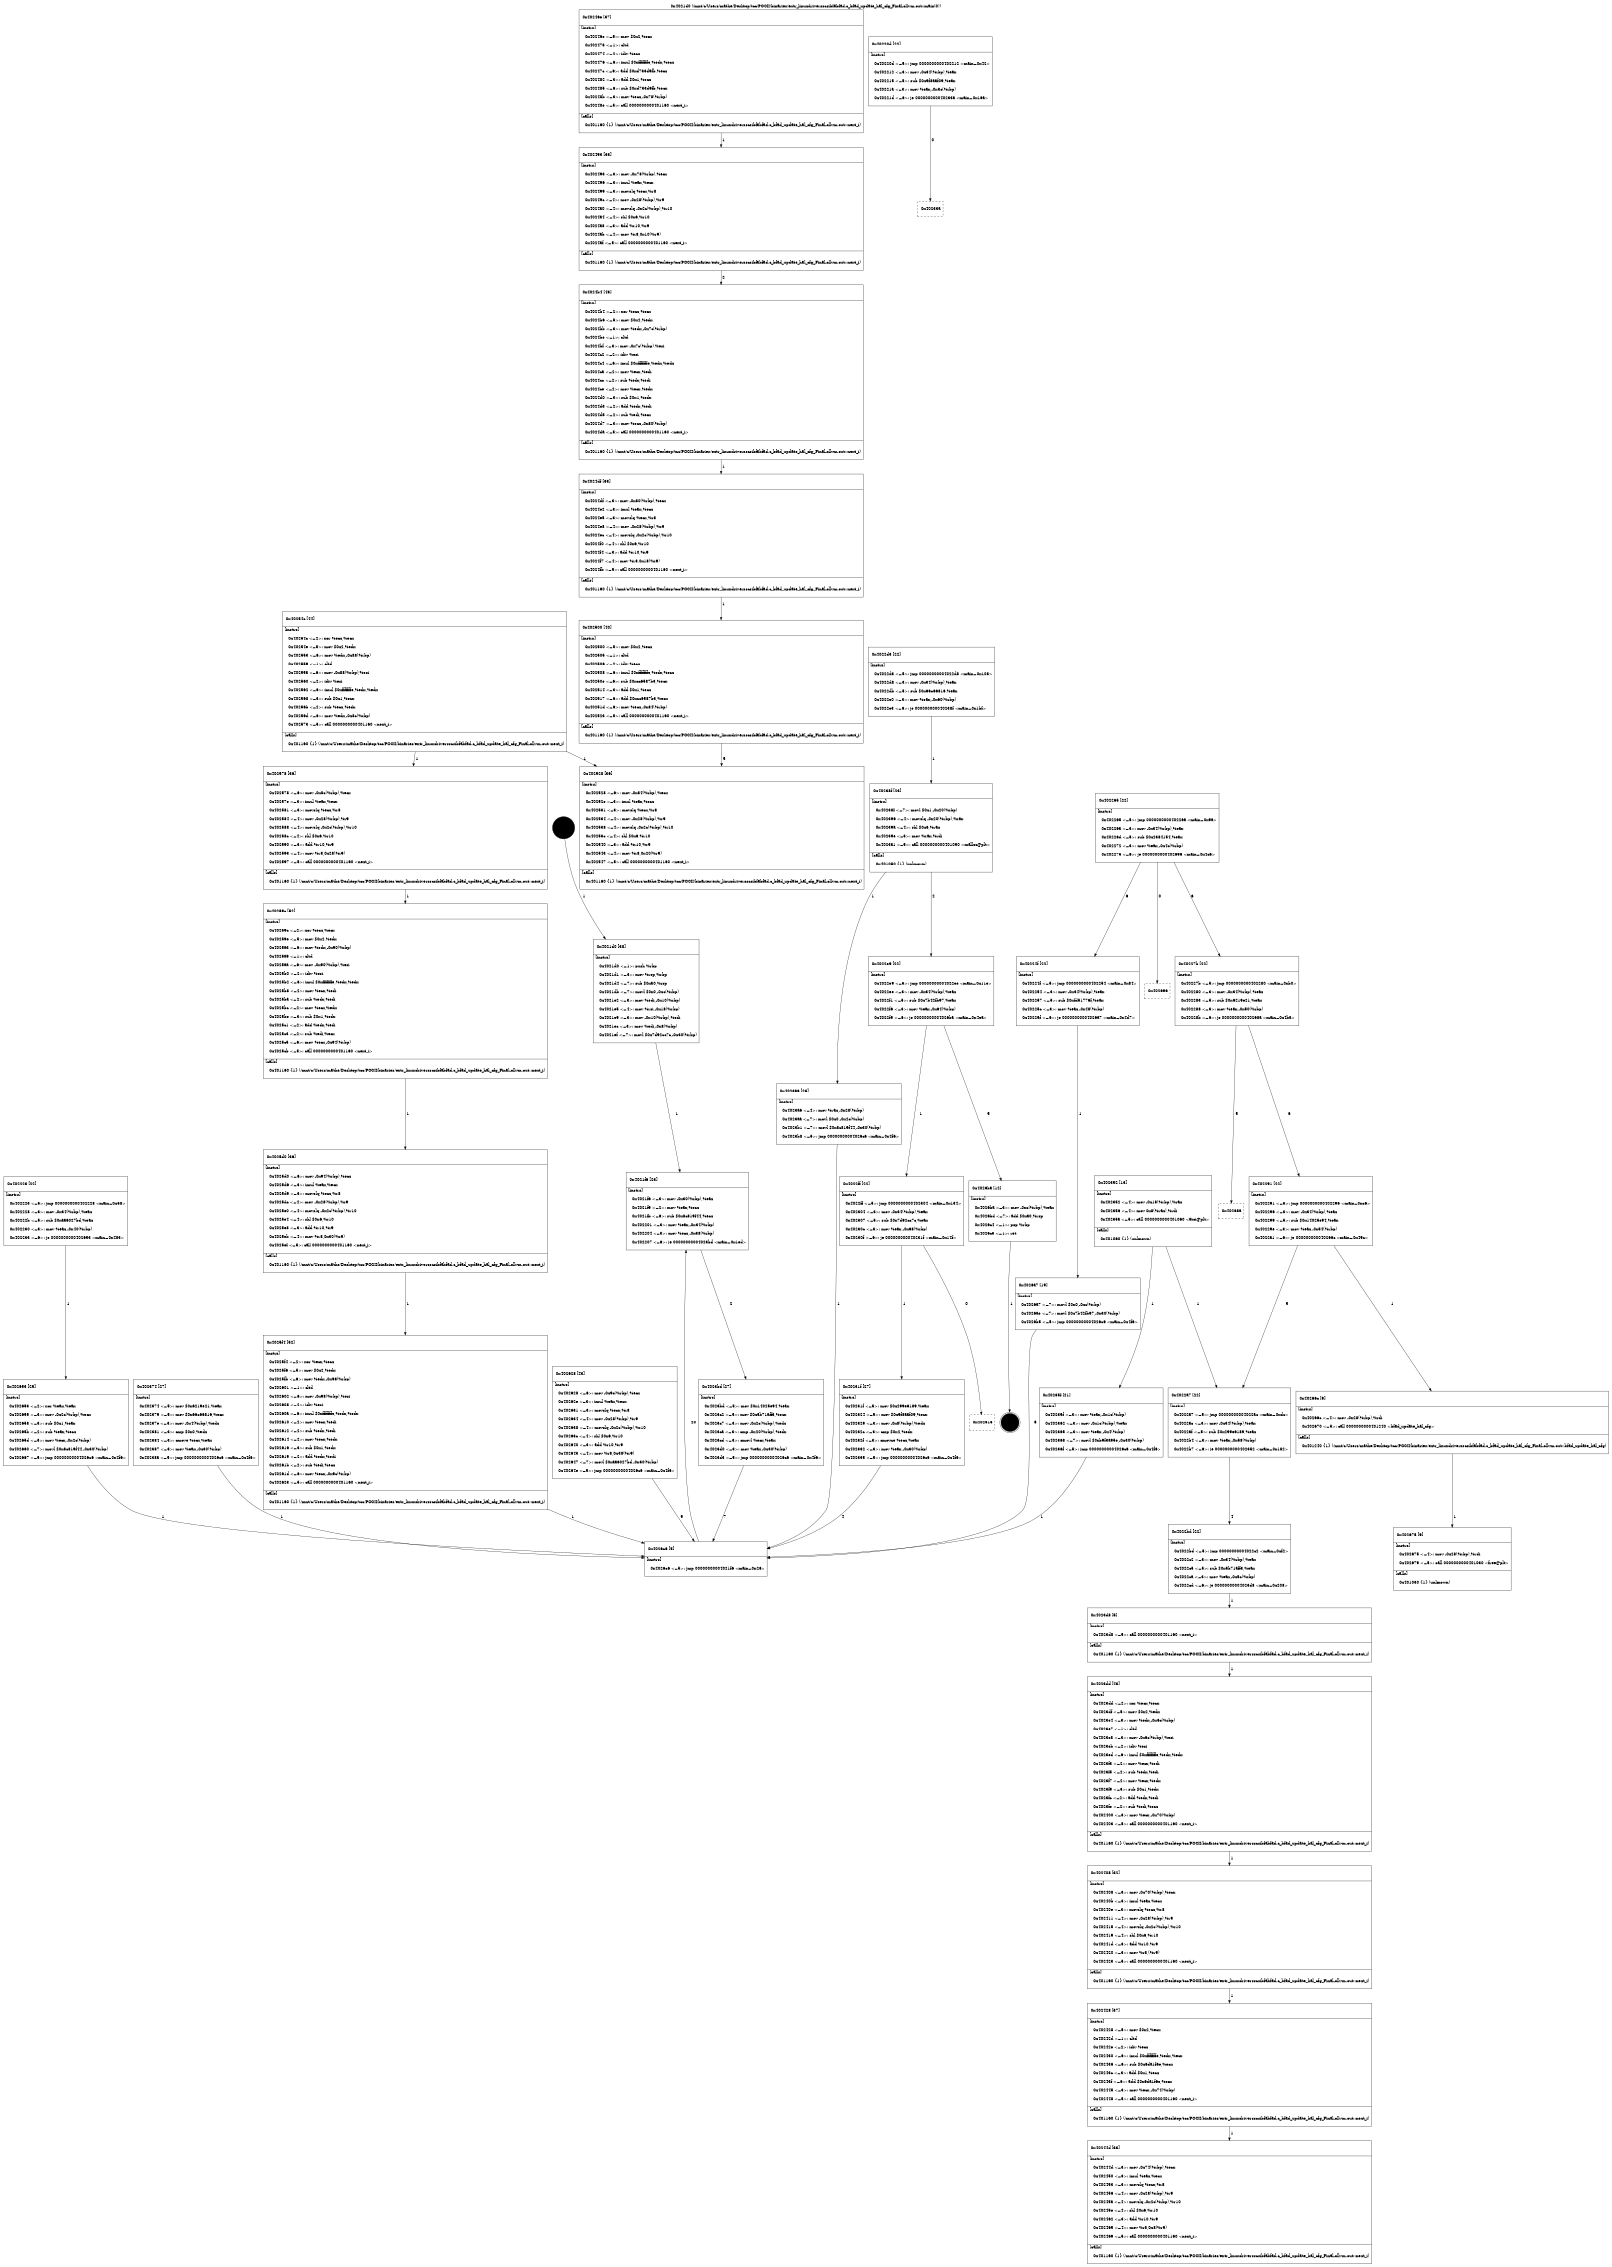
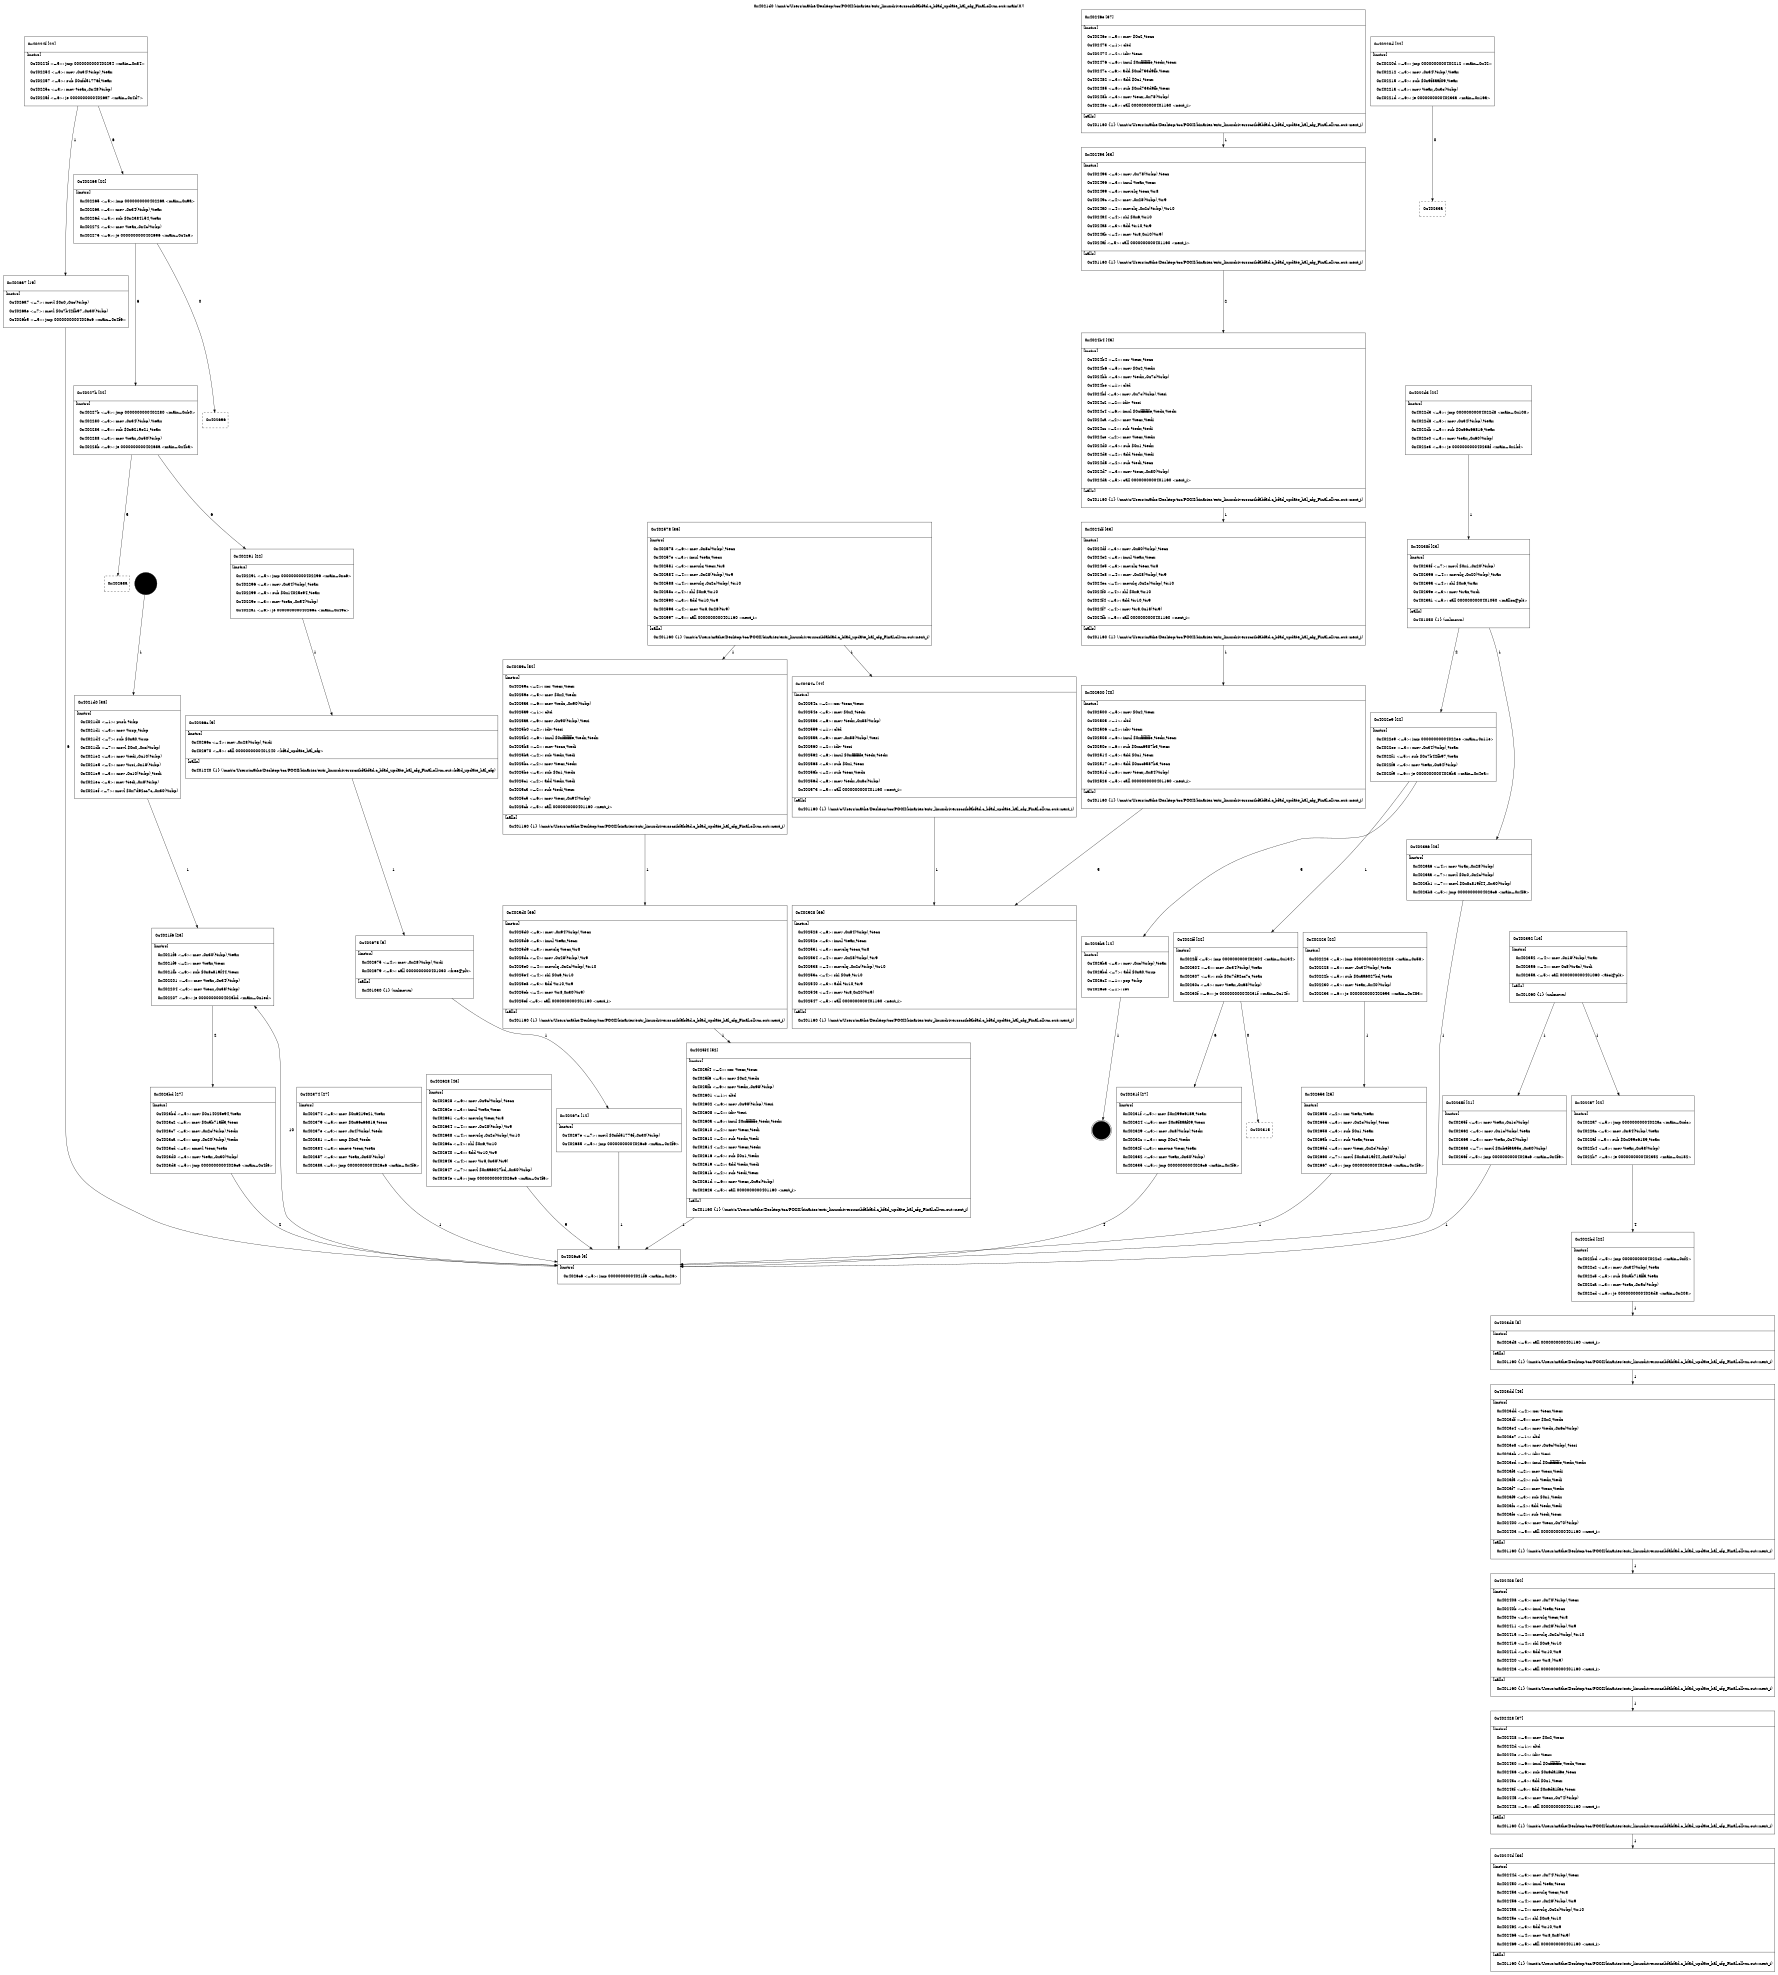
(414, 758) -> (857, 660)
(1118, 908) -> (110, 139)
none -> (619, 1130)
(904, 1304) -> (1215, 1036)
(1271, 1315) -> none
(693, 1422) -> (291, 1130)
(724, 1517) -> (279, 1225)
